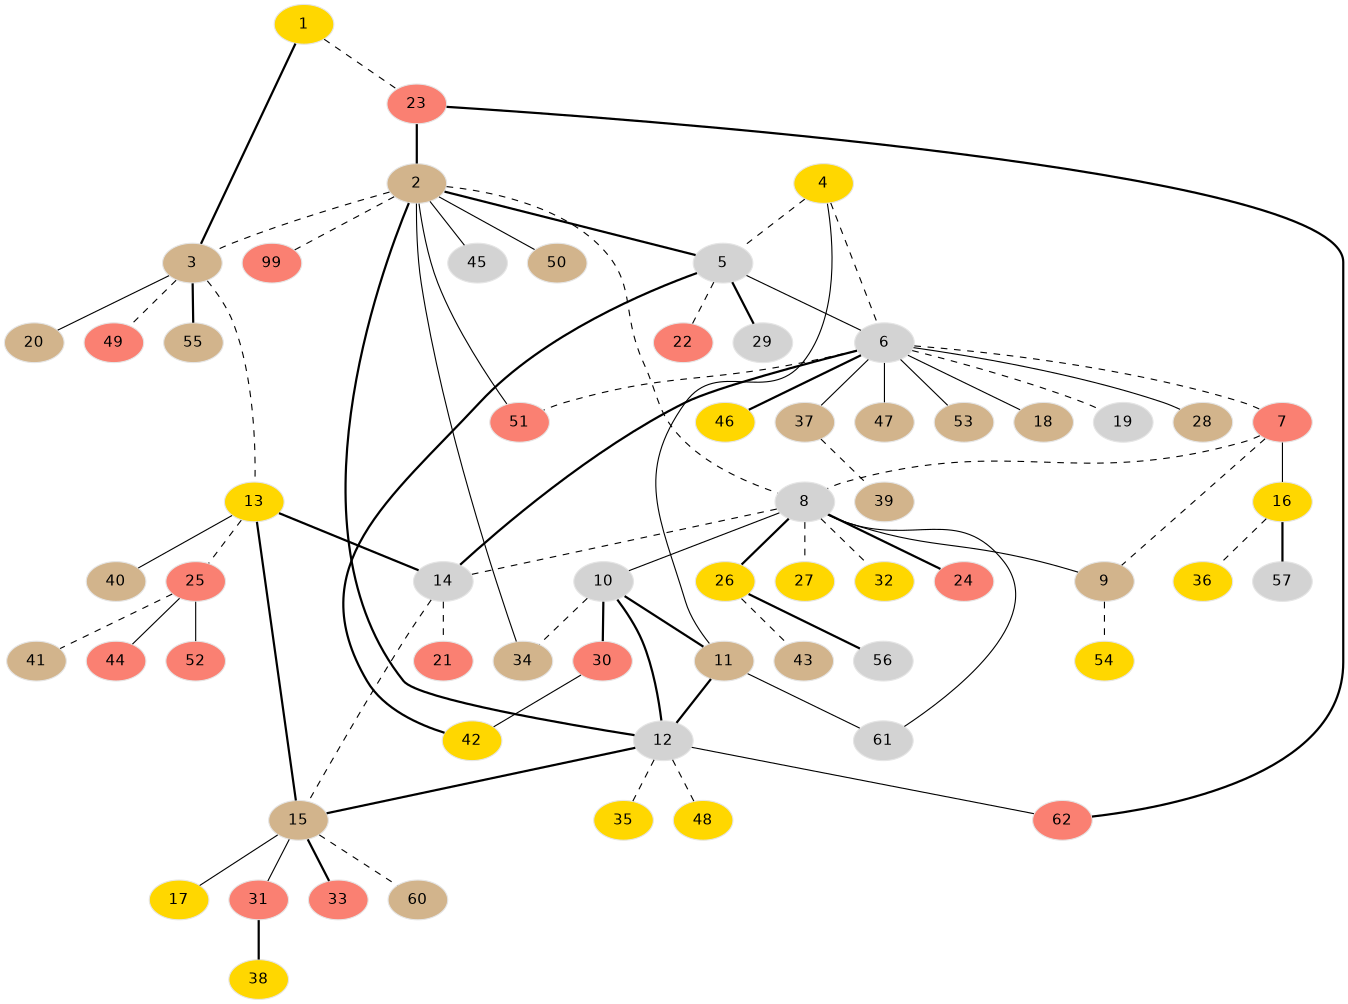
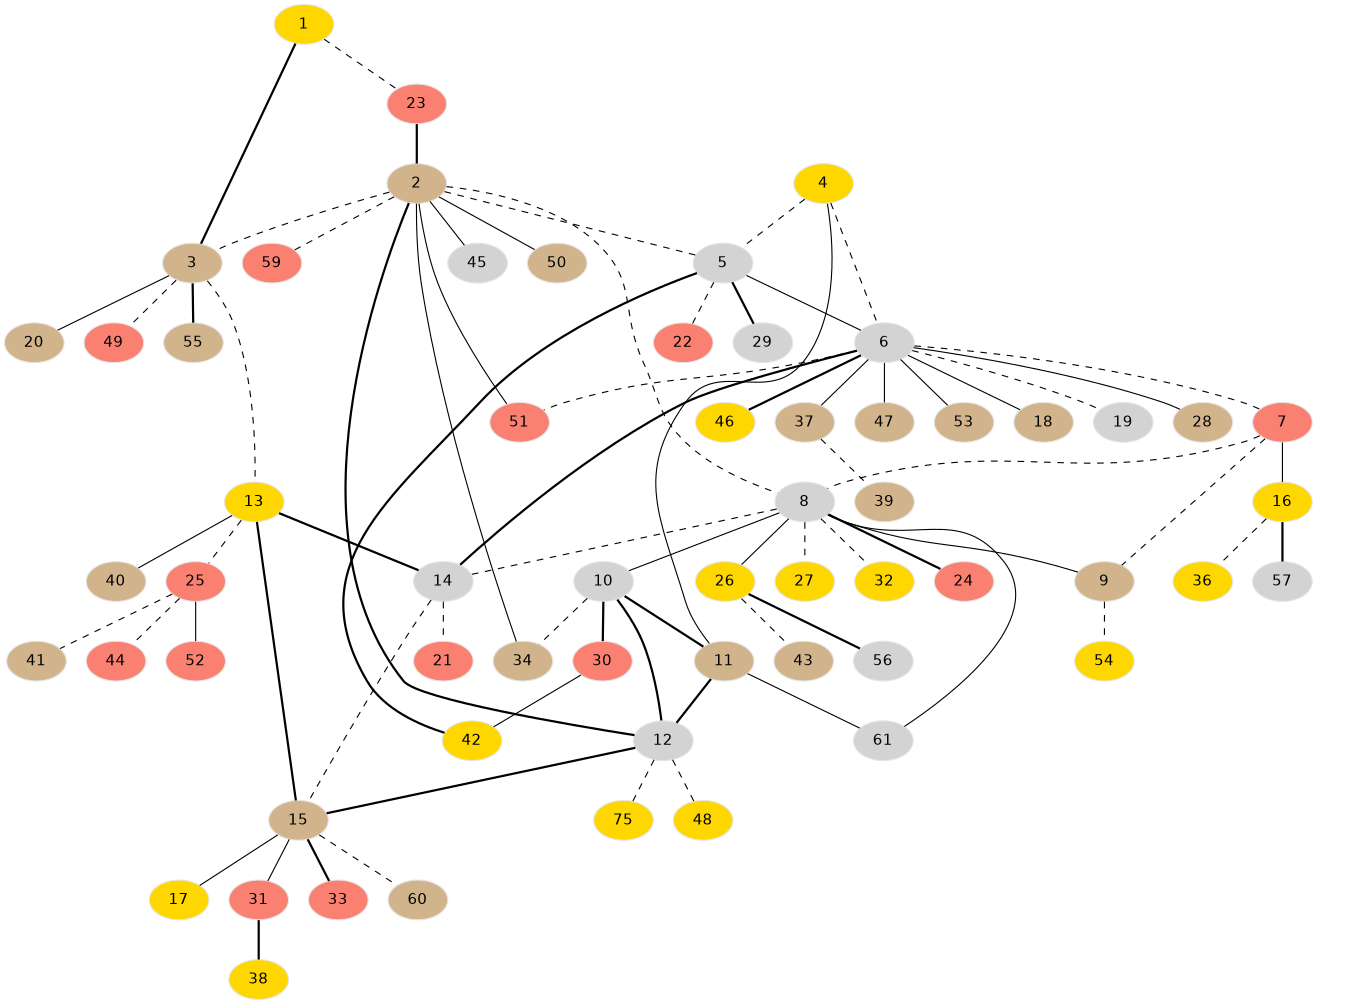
(589, 228) -> (589, 228)
(272, 263) -> (272, 263)
(765, 542) -> (765, 542)
(156, 621) -> (156, 621)
(624, 820) -> (624, 820)
(1062, 820) -> none
